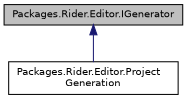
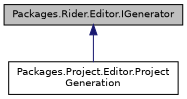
(93, 78) -> (93, 78)
